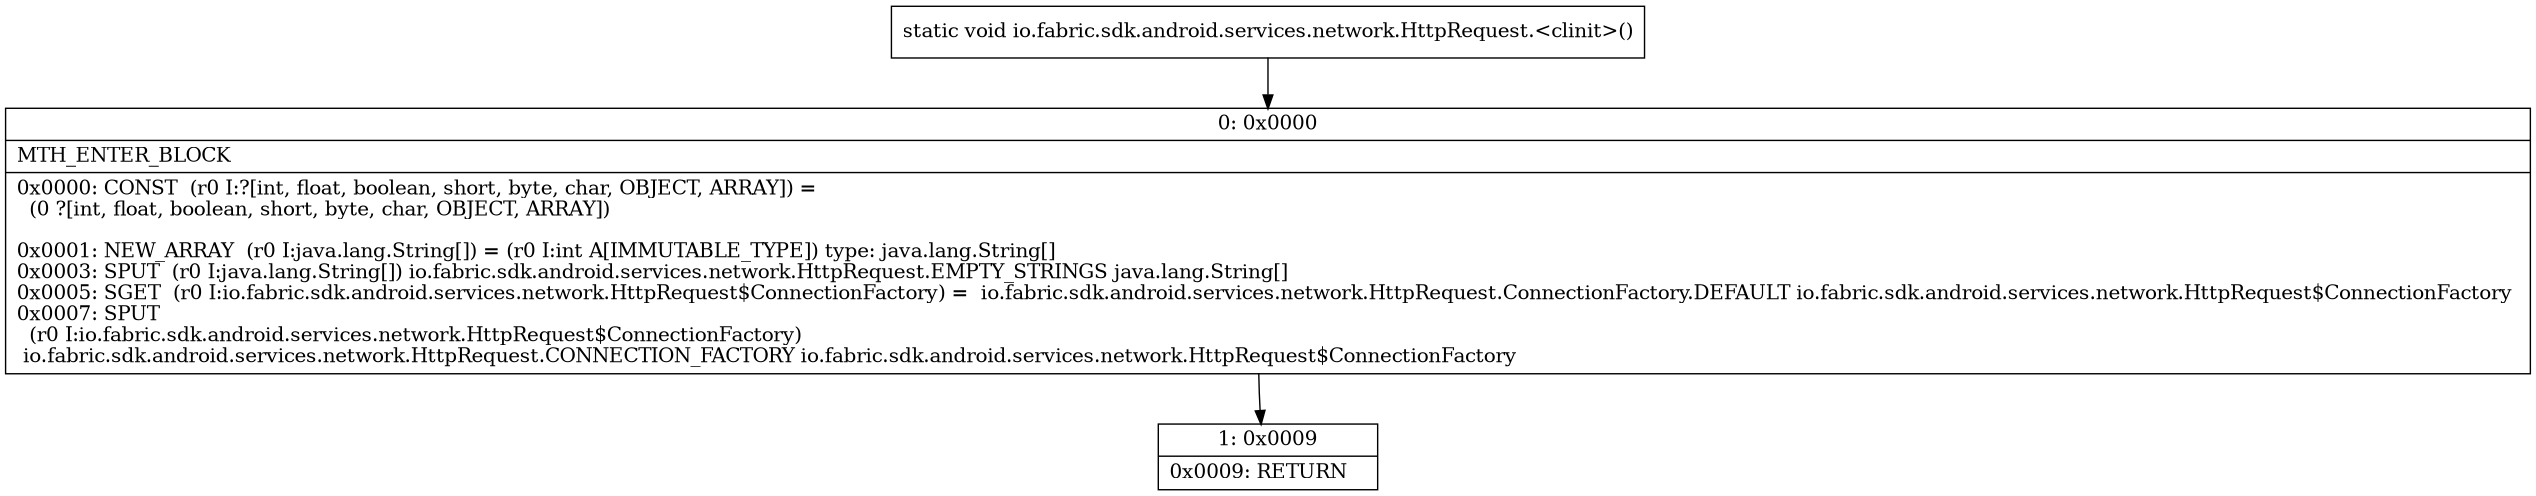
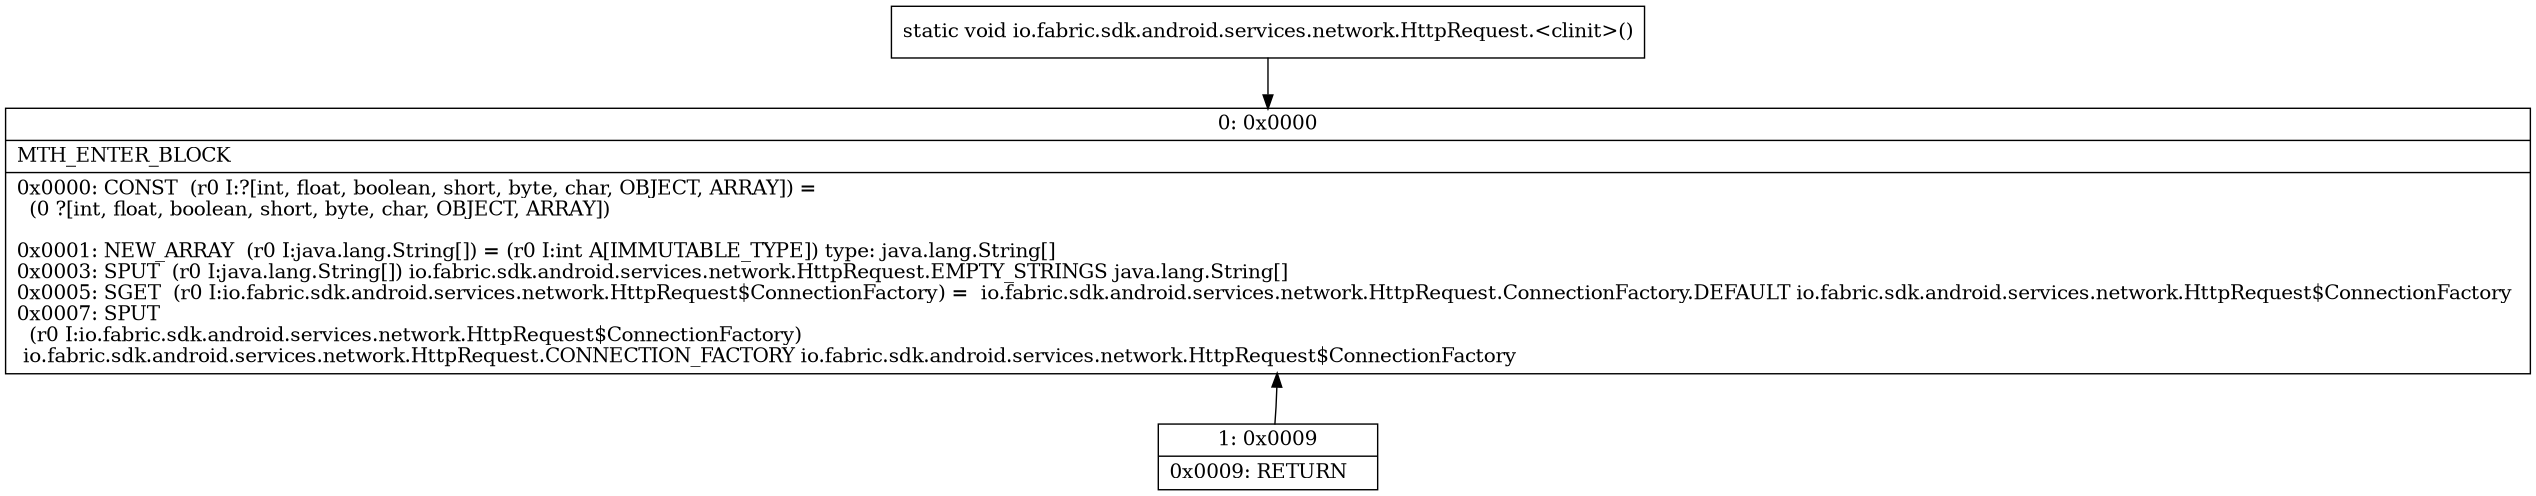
(1259, 392) -> (1276, 406)
